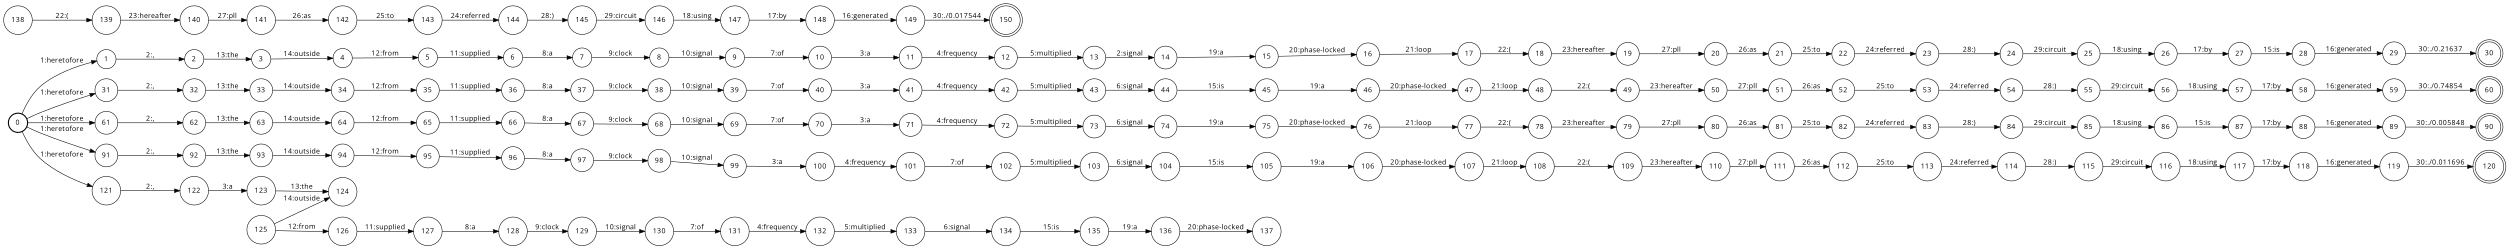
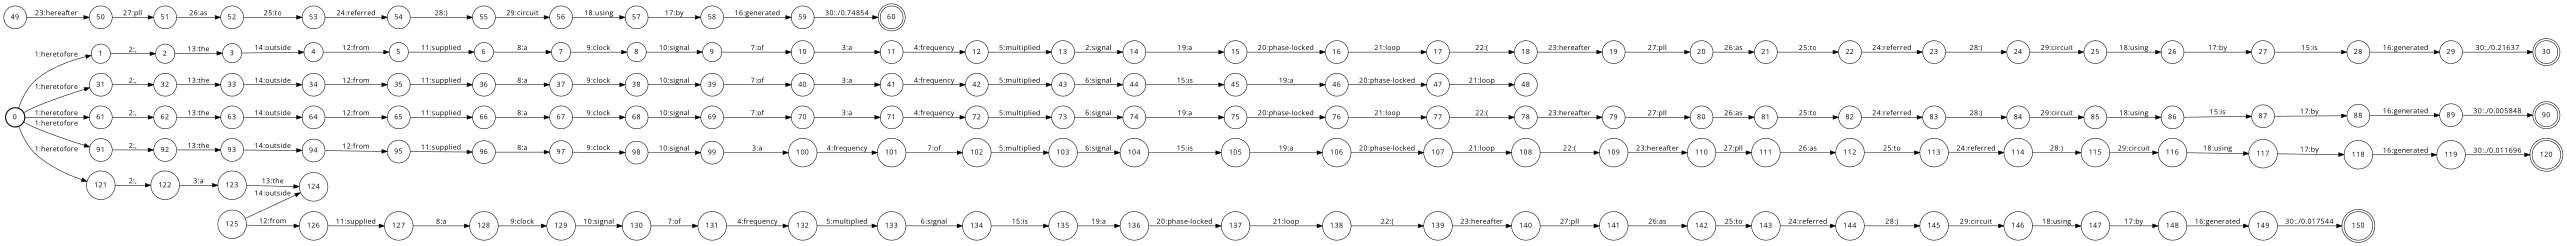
(1581, 90) -> none
none -> (1283, 226)
